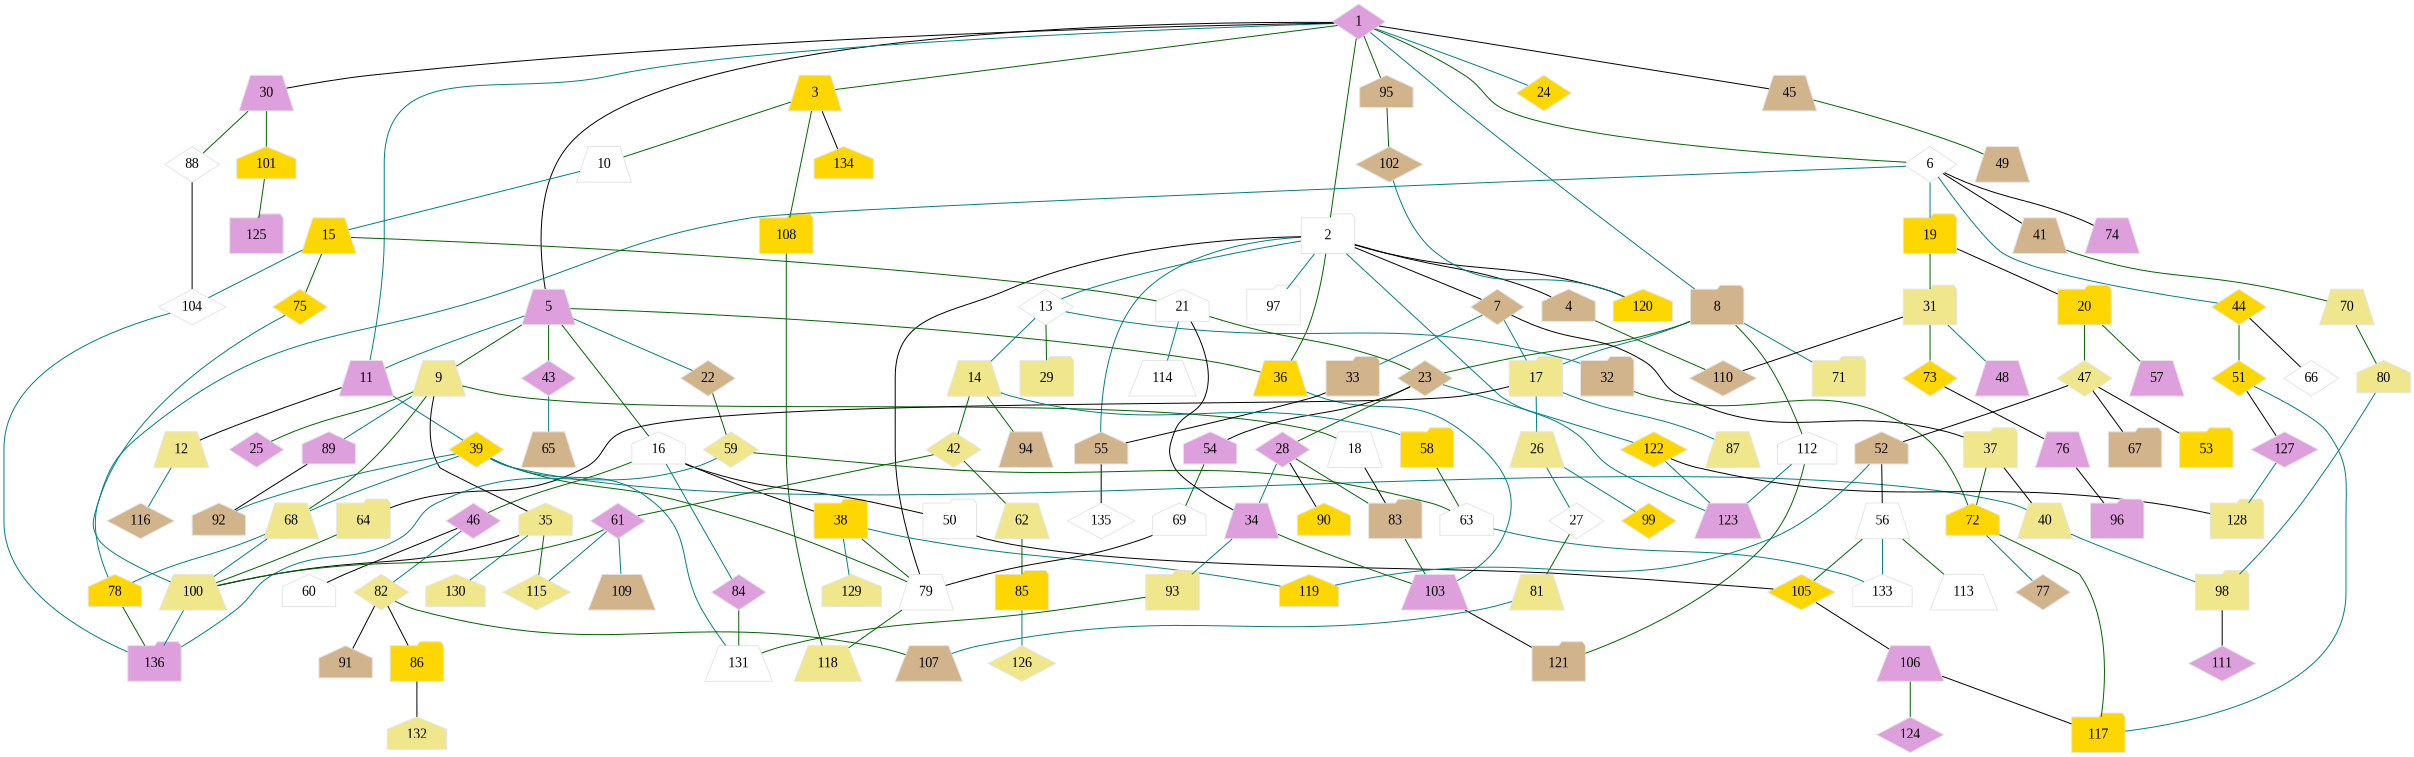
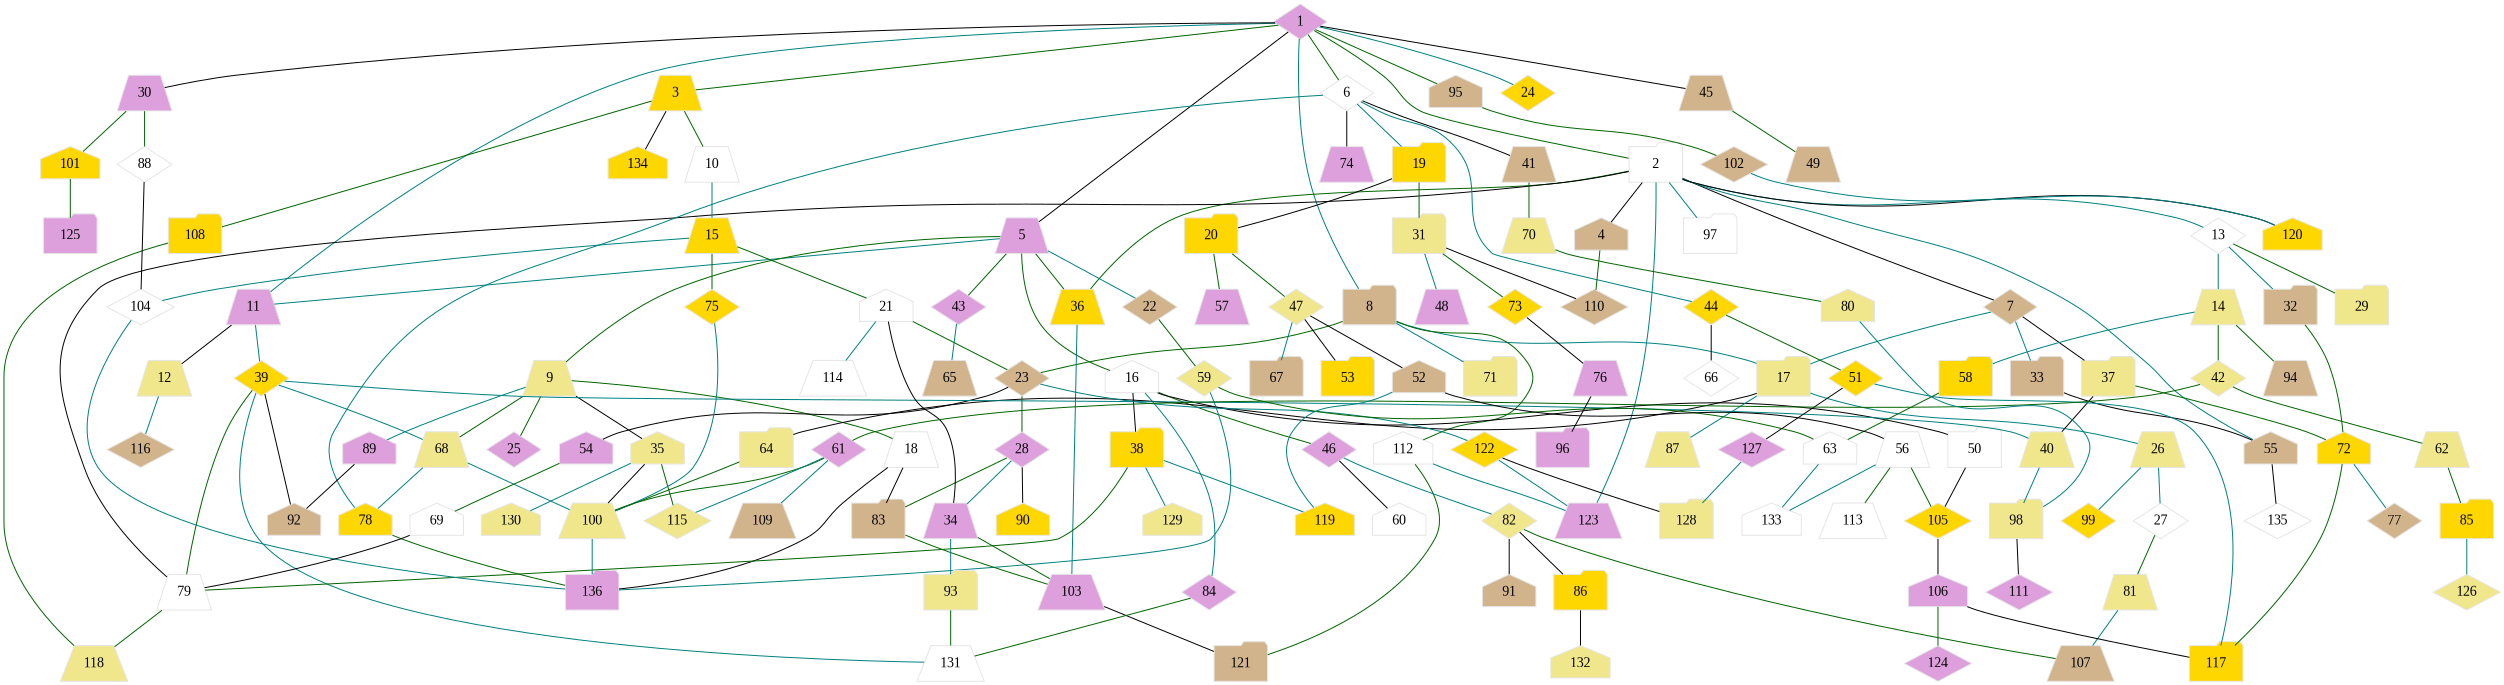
(2108, 411) -> (1286, 343)
(339, 478) -> (278, 449)
none -> (774, 553)
(1910, 663) -> (1938, 592)
